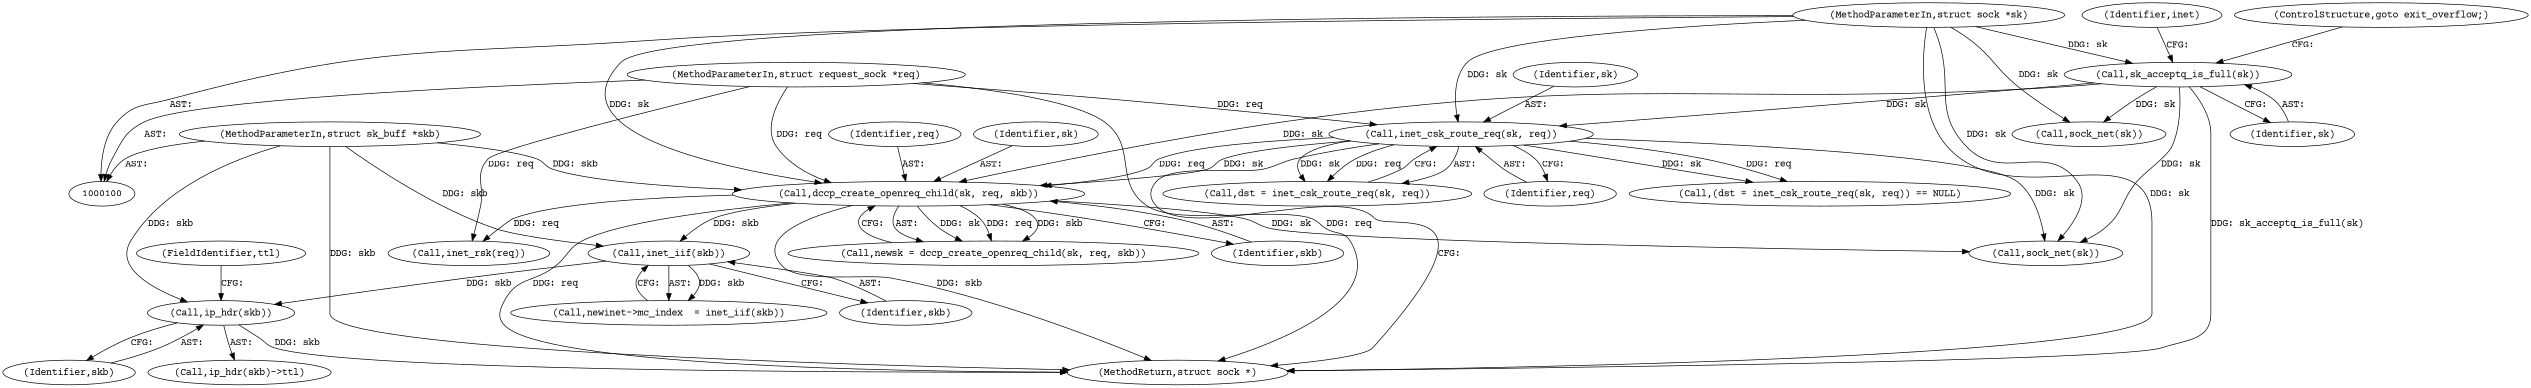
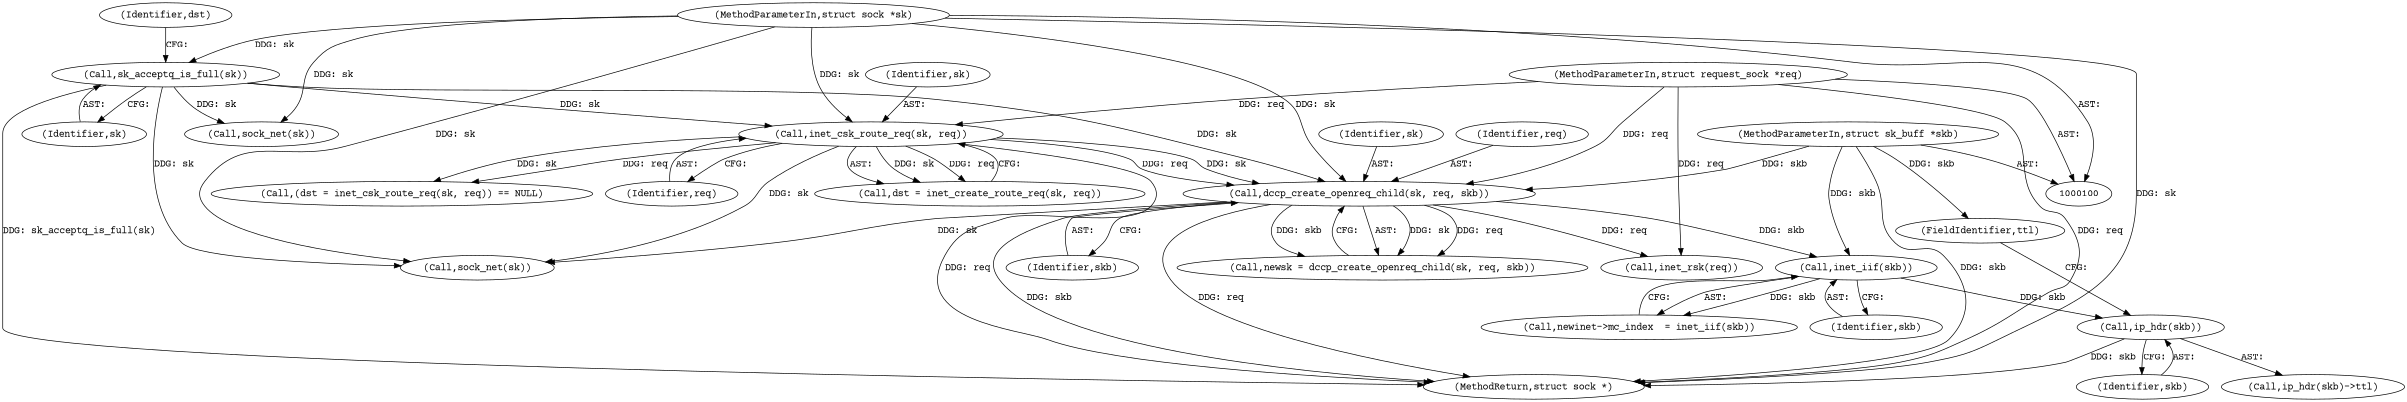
(2152, 15) -> (166, 15)
(2381, 15) -> none
(1317, 194) -> (980, 194)
(161, 205) -> (1920, 177)
(1452, 253) -> (968, 268)
